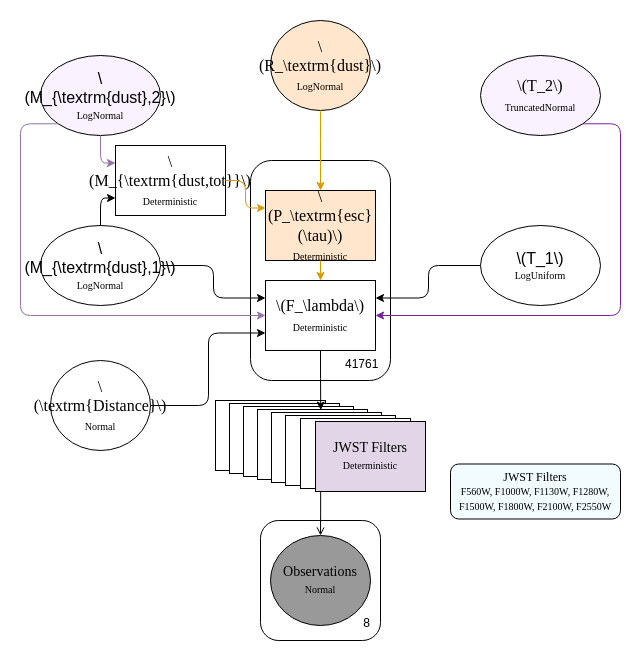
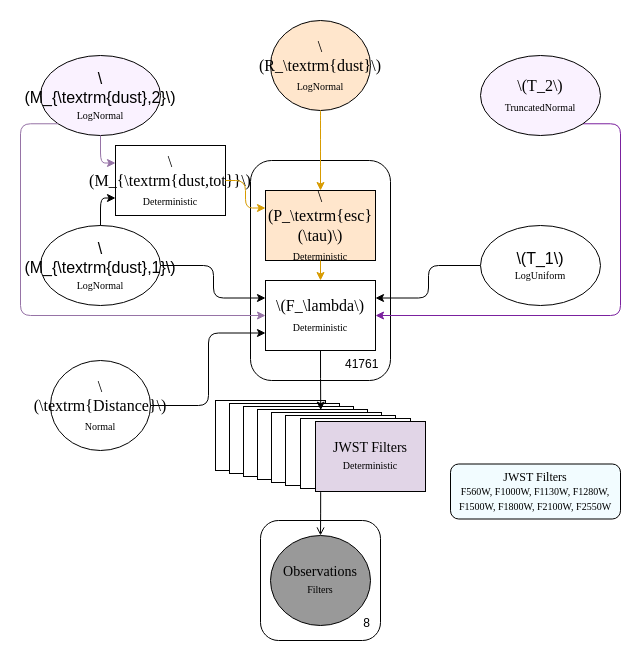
(321, 581) -> (321, 581)
